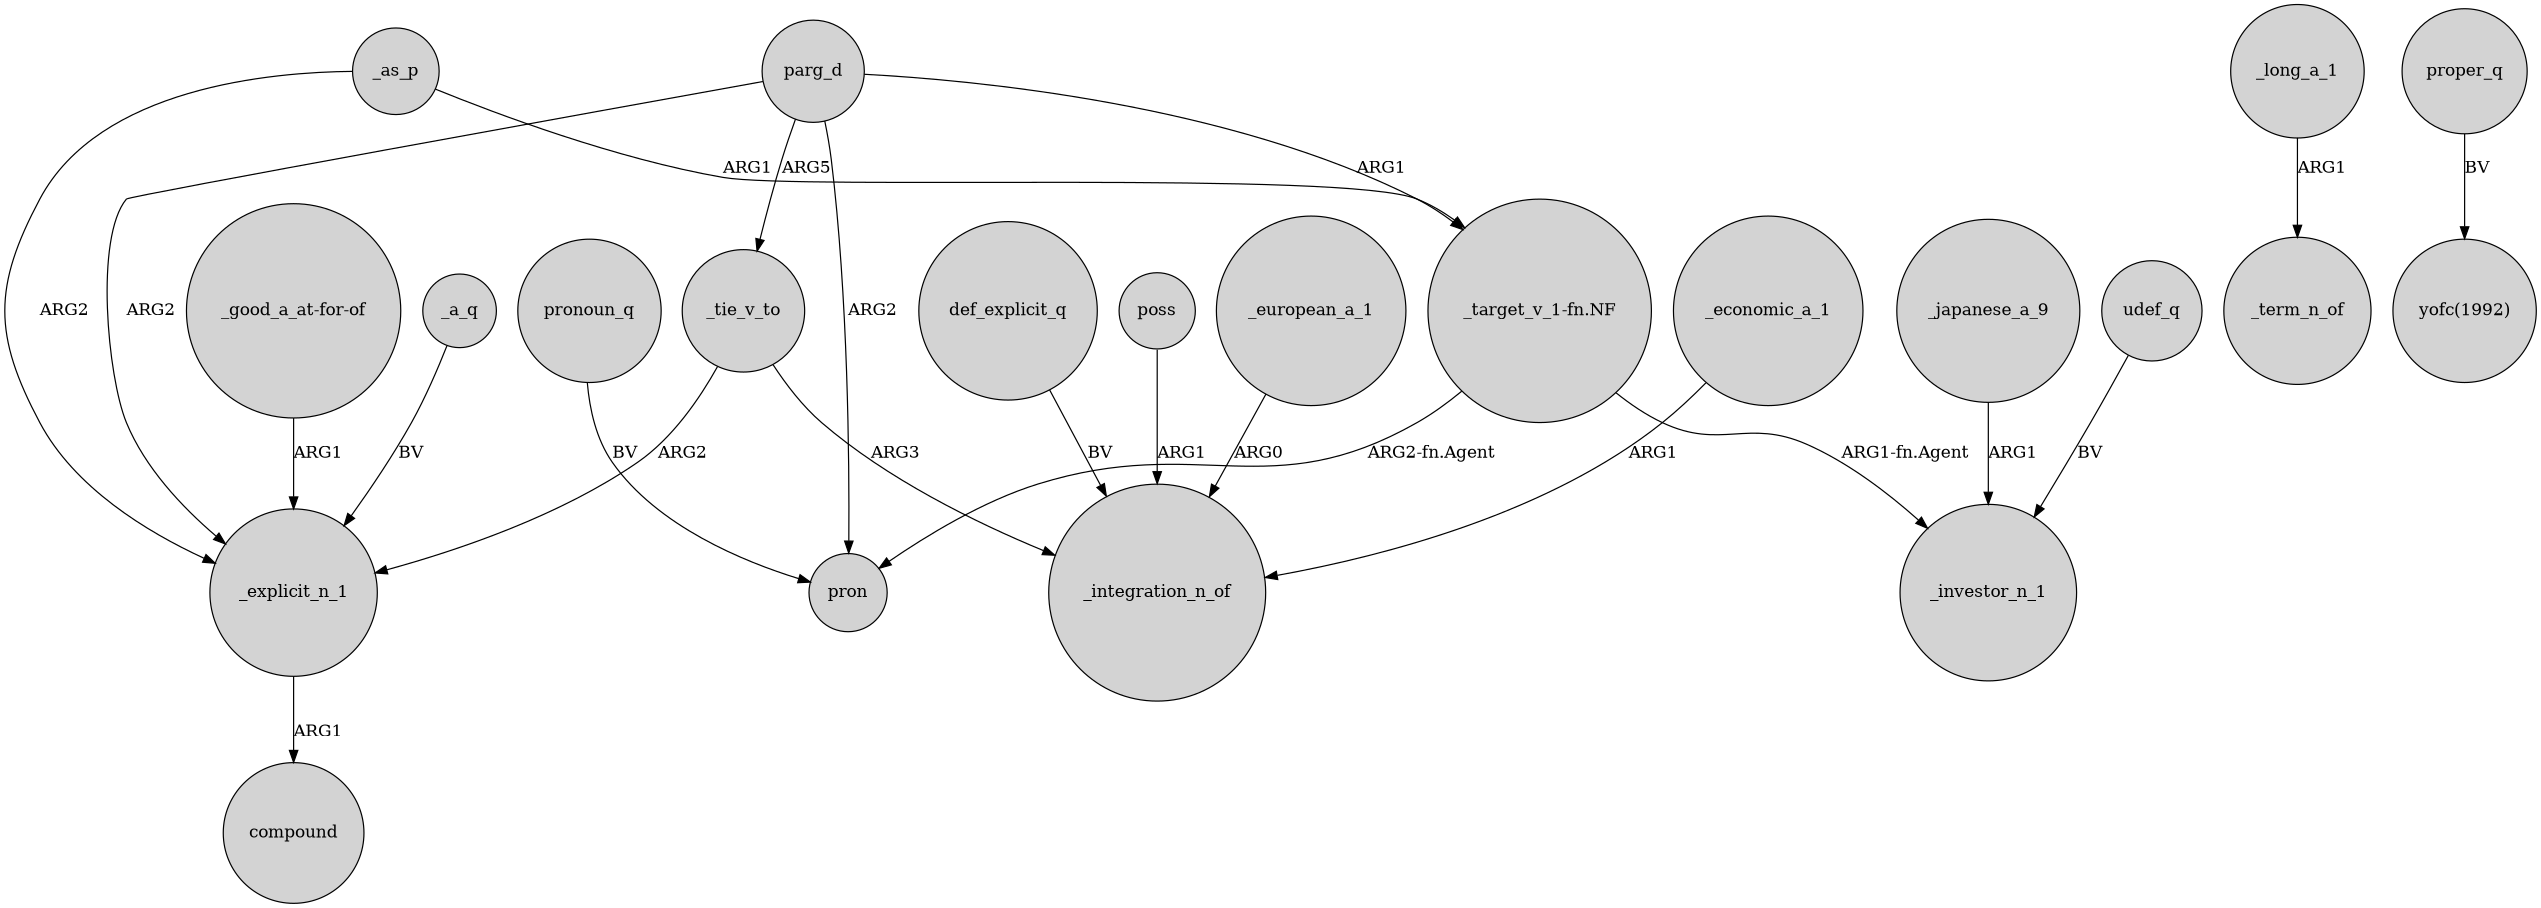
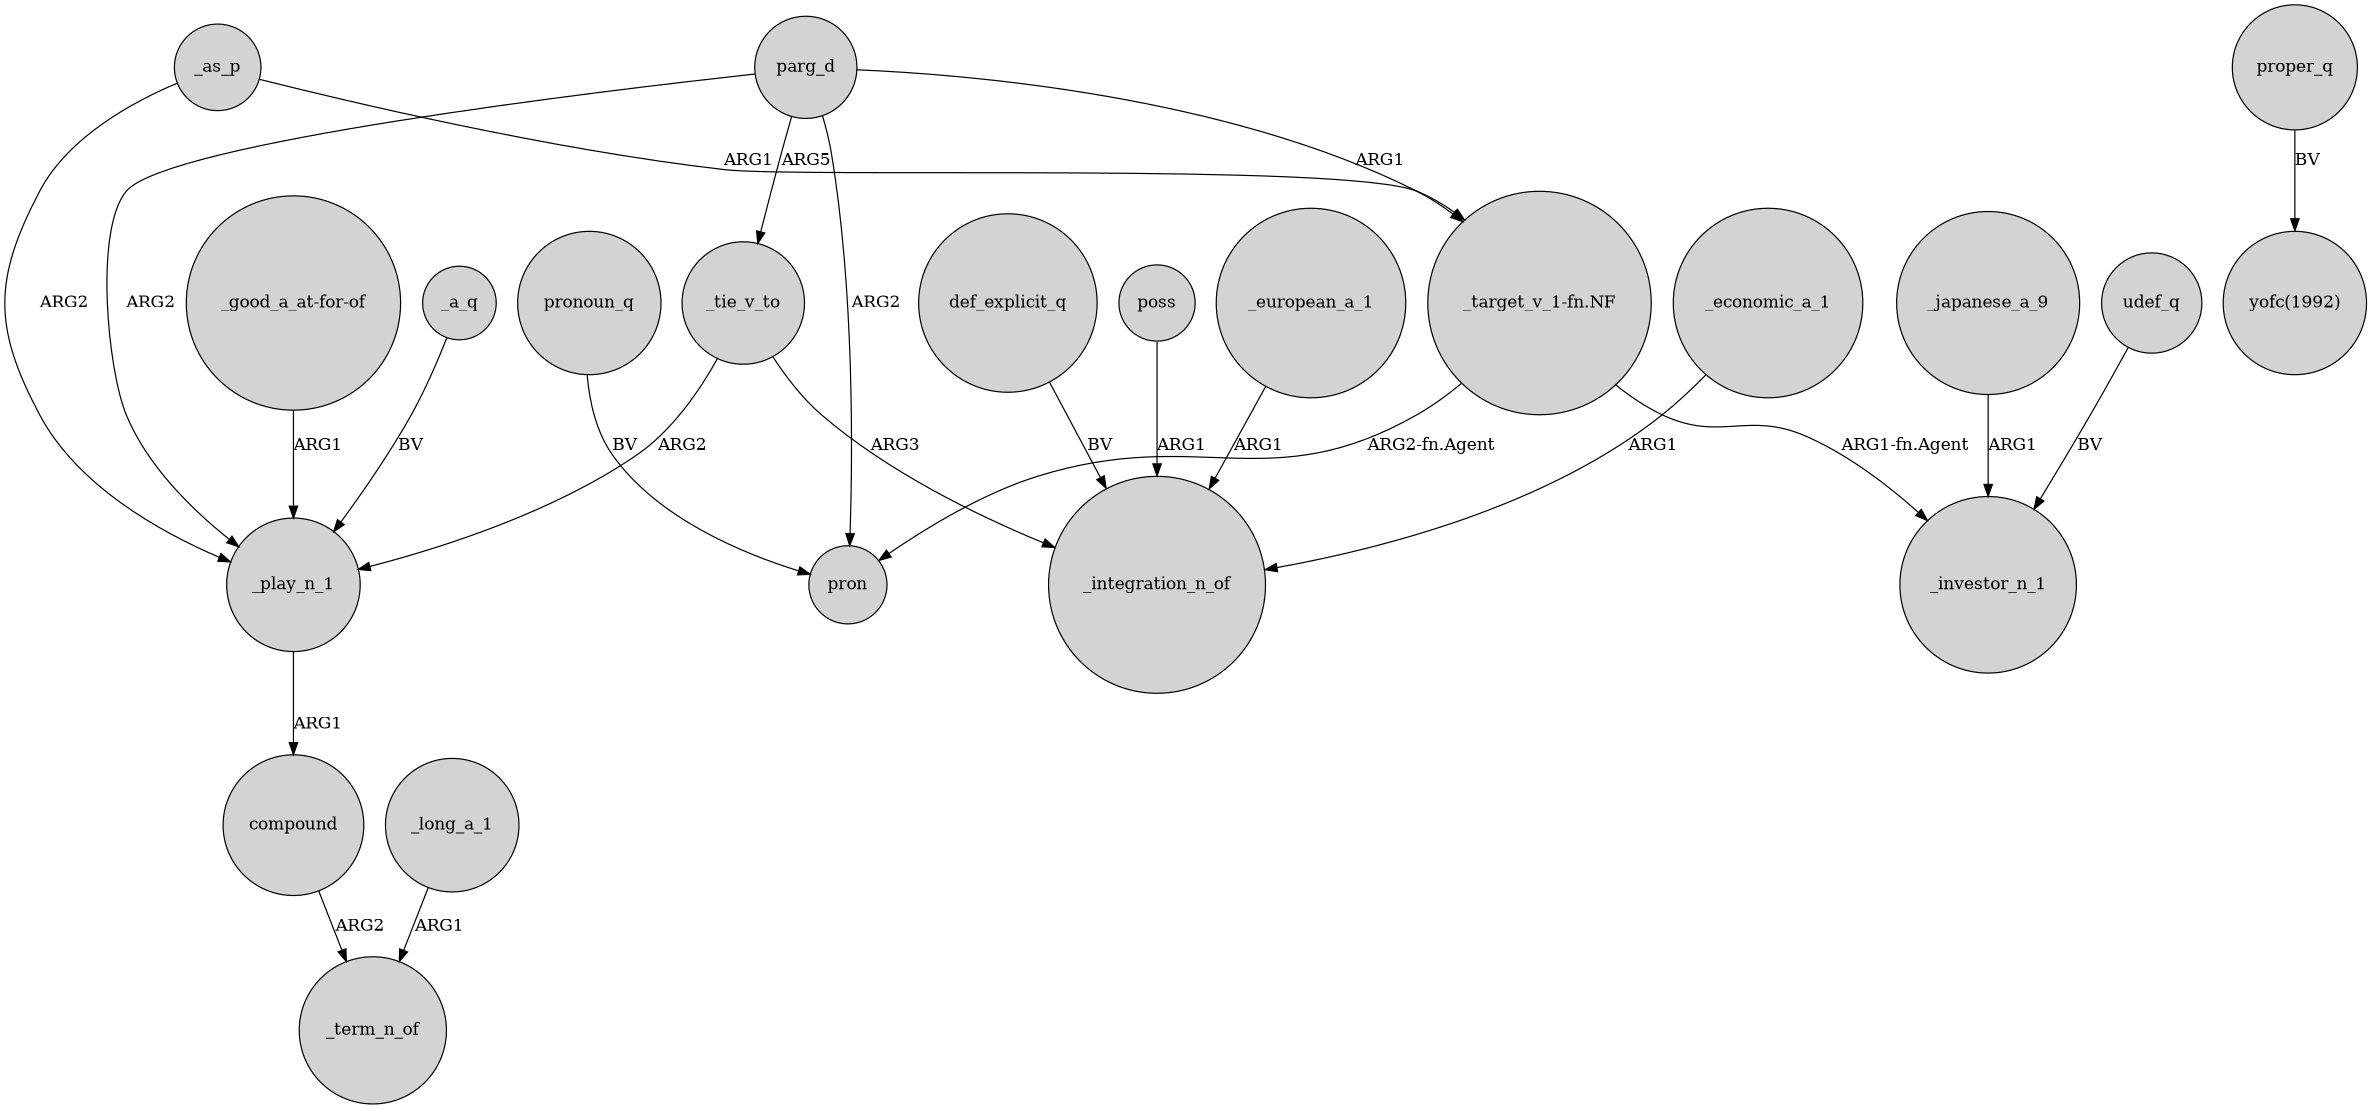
(1259, 453) -> (1259, 445)
(294, 593) -> (293, 585)
none -> (330, 921)
